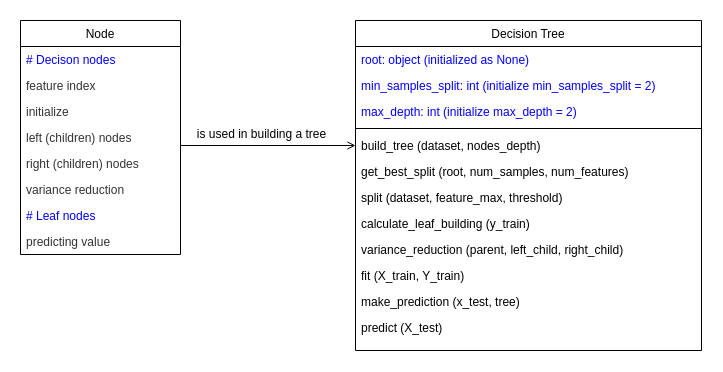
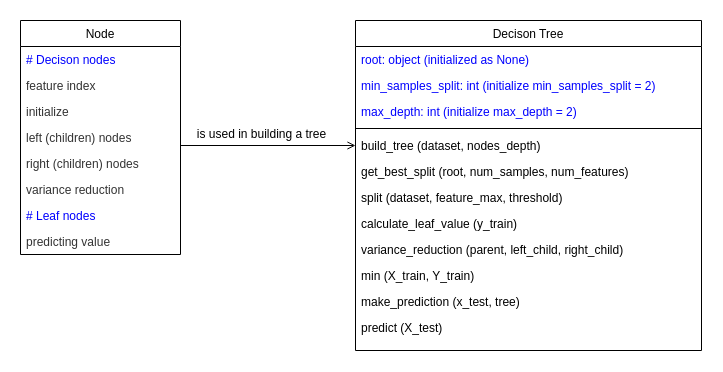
(528, 34) -> (528, 34)
(459, 224) -> (452, 224)
(426, 276) -> (426, 276)
